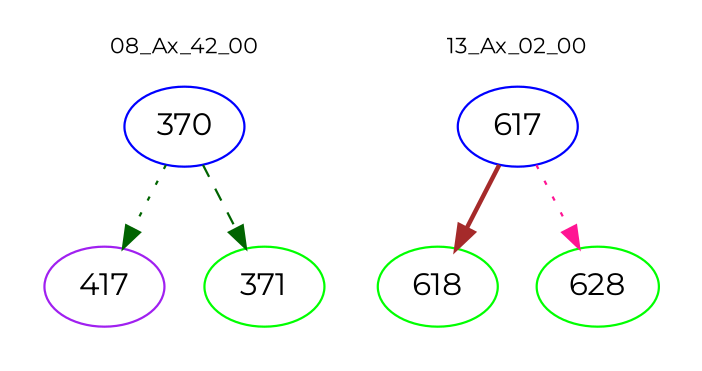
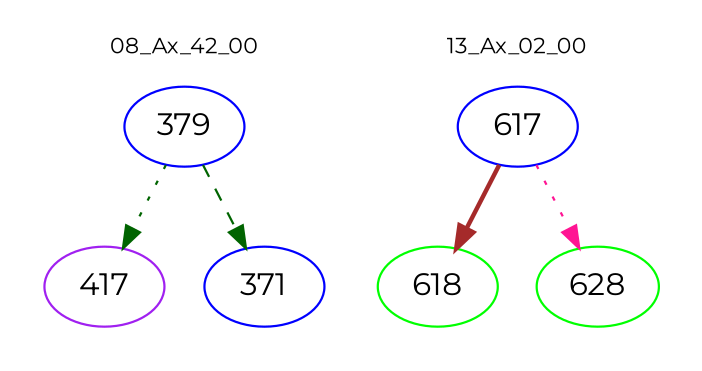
(184, 127) -> (184, 127)
(264, 287) -> (264, 287)
